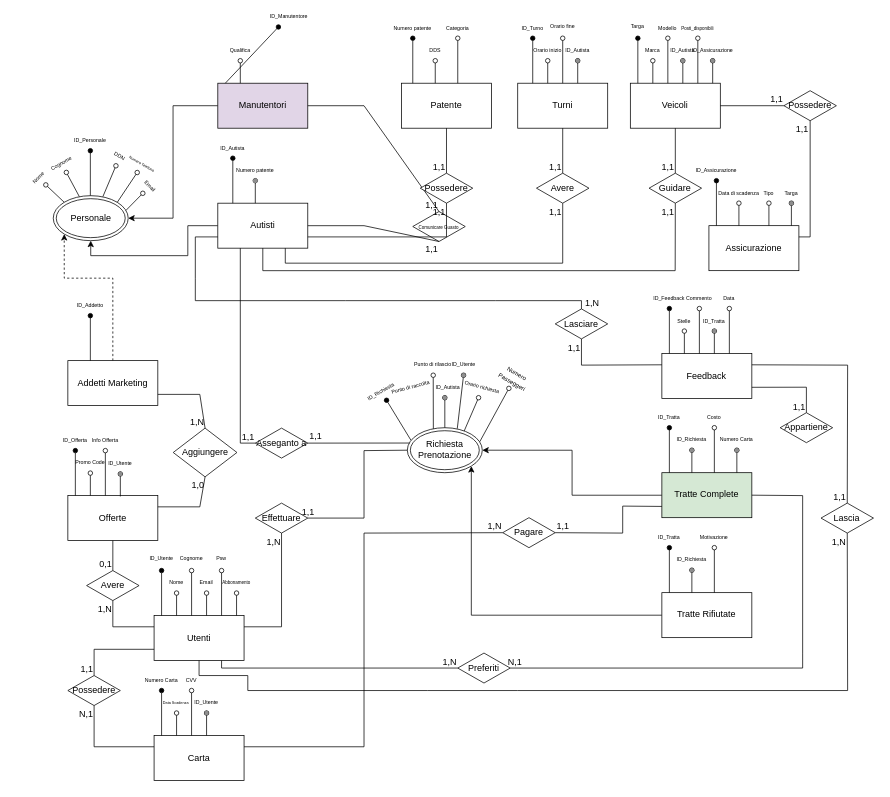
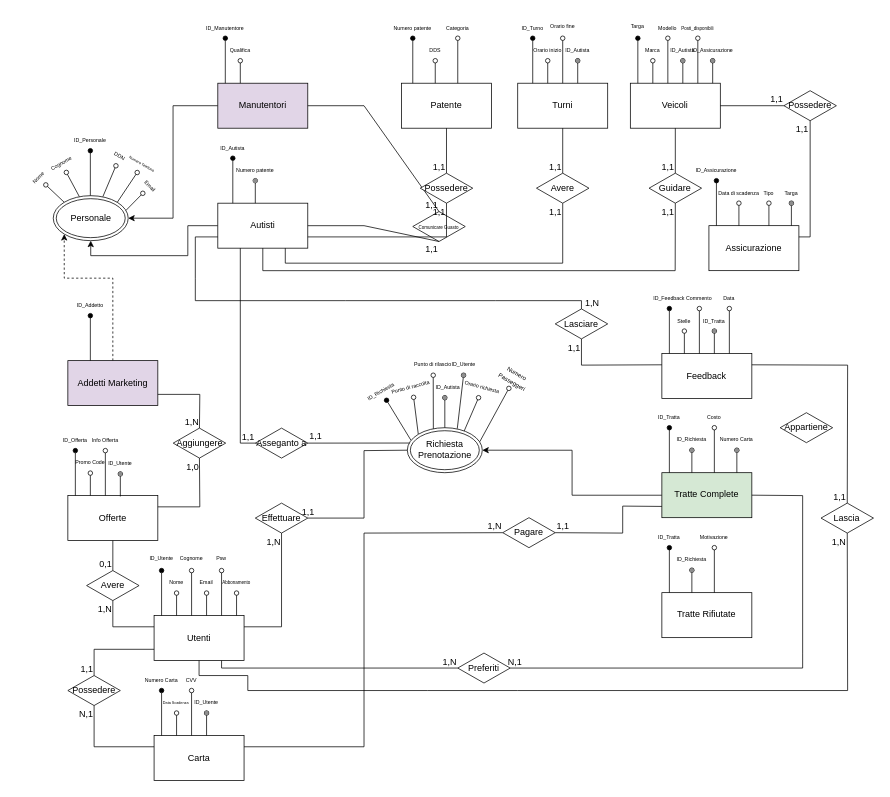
(289, 15) -> (225, 27)
(113, 383) -> (113, 383)
(791, 387) -> none
none -> (416, 417)
(205, 452) -> (200, 443)
(495, 615) -> none
